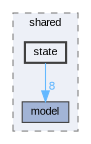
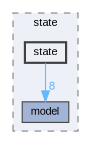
(46, 23) -> (46, 23)
